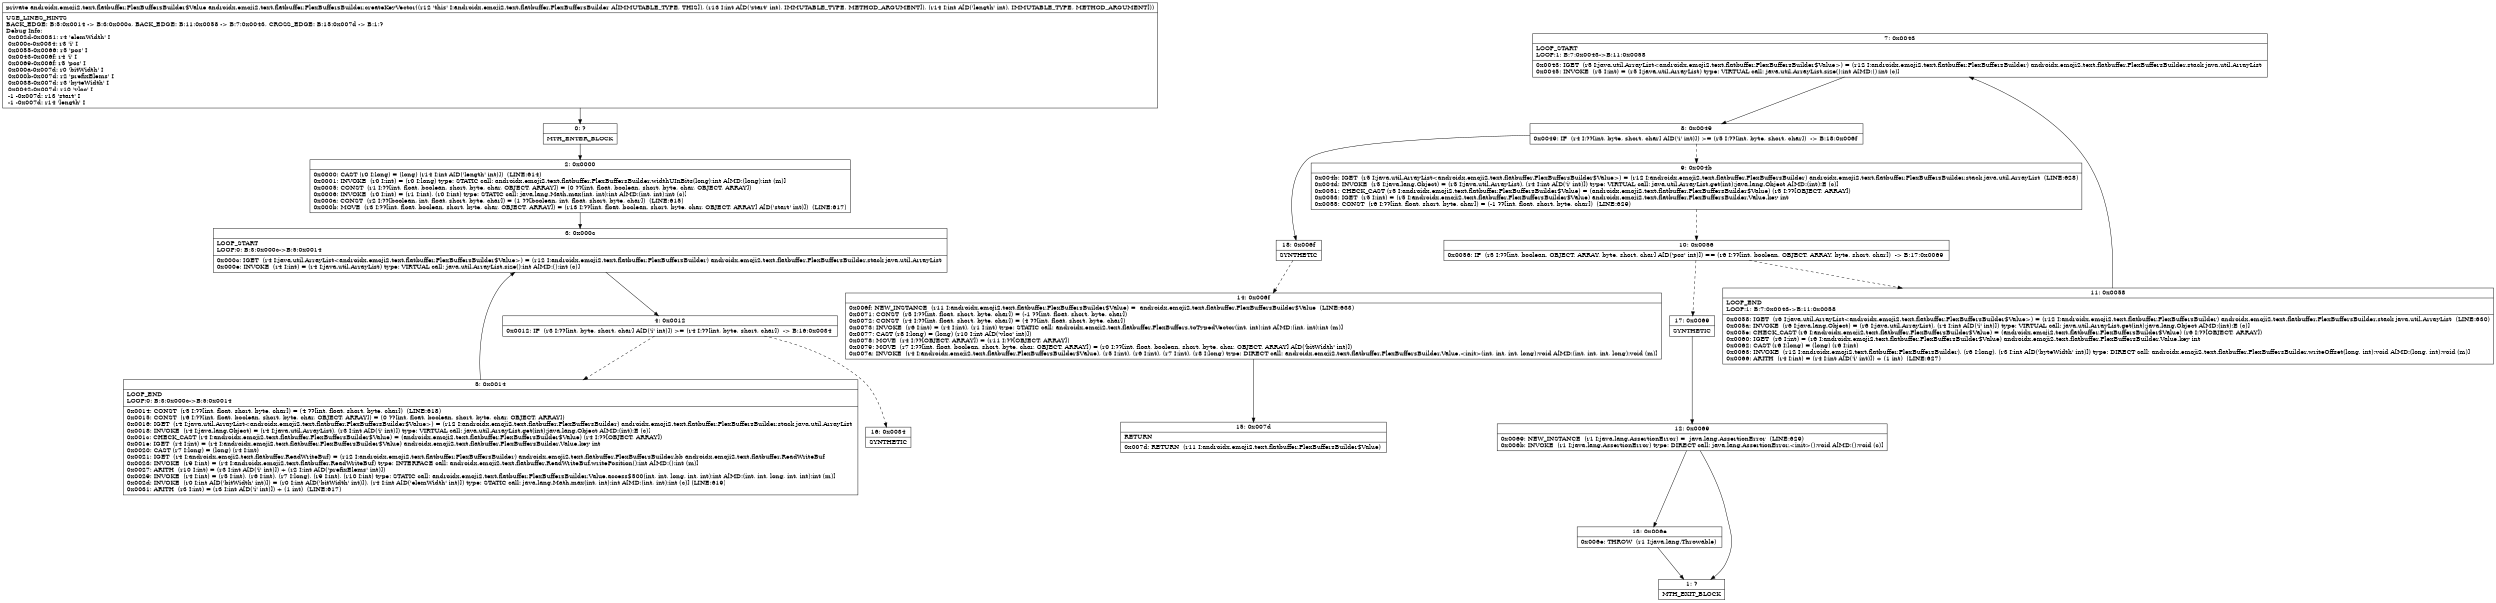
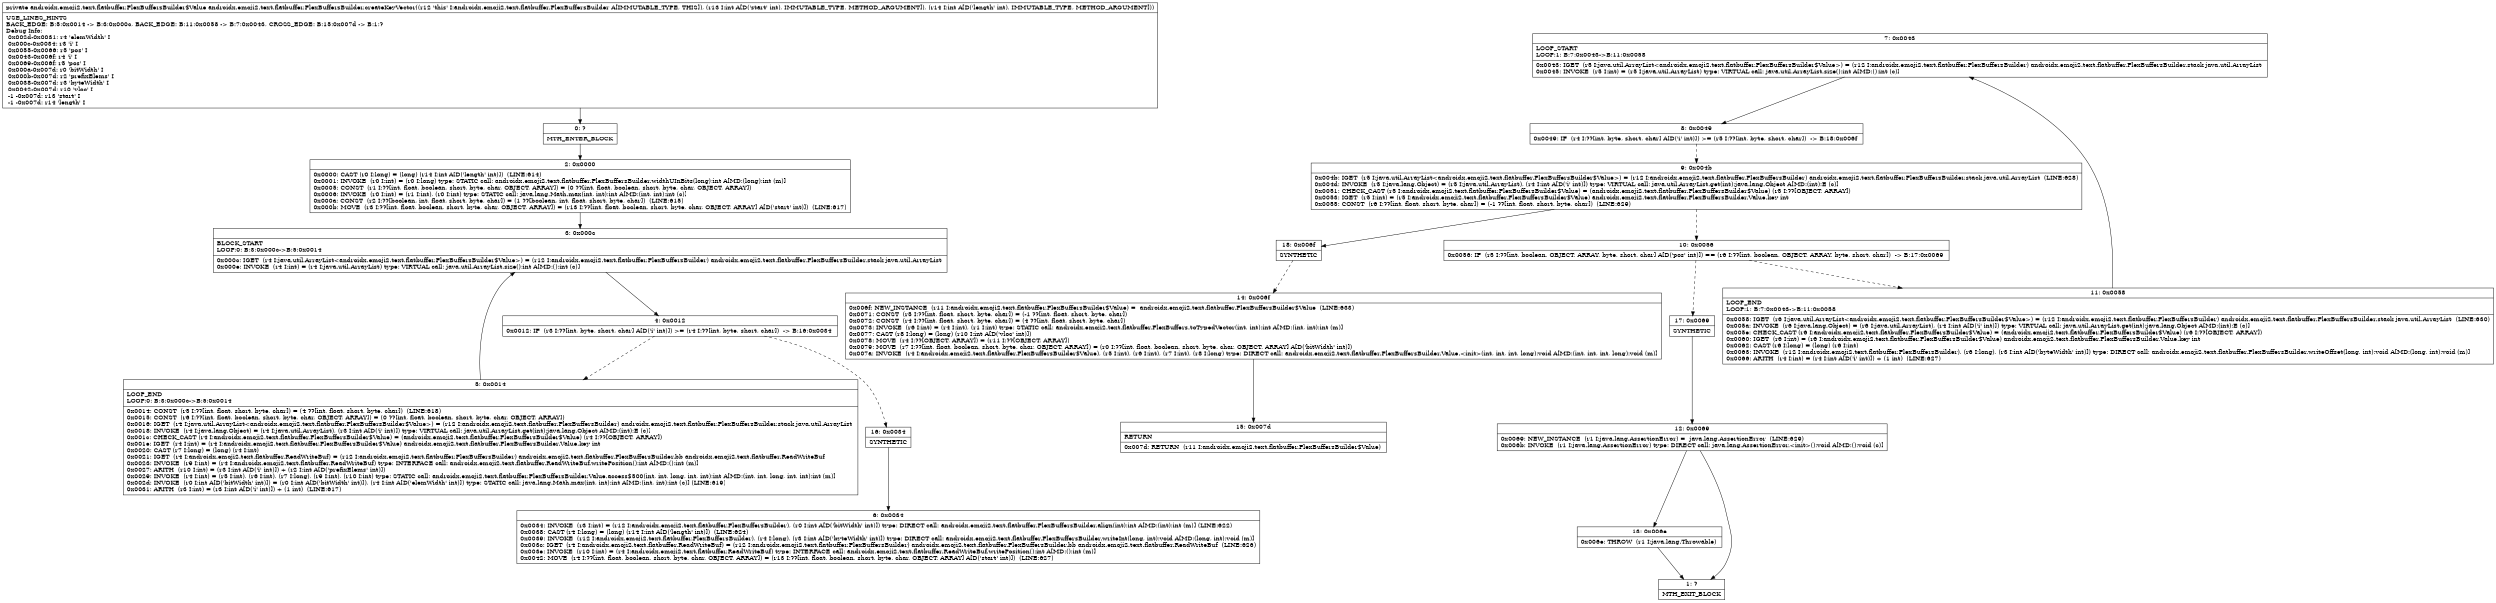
(1377, 144) -> (1440, 227)
(238, 243) -> (240, 243)
none -> (888, 537)
